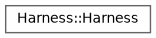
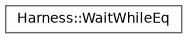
(78, 19) -> (94, 19)
